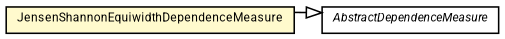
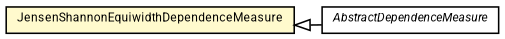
(300, 12) -> (316, 25)
